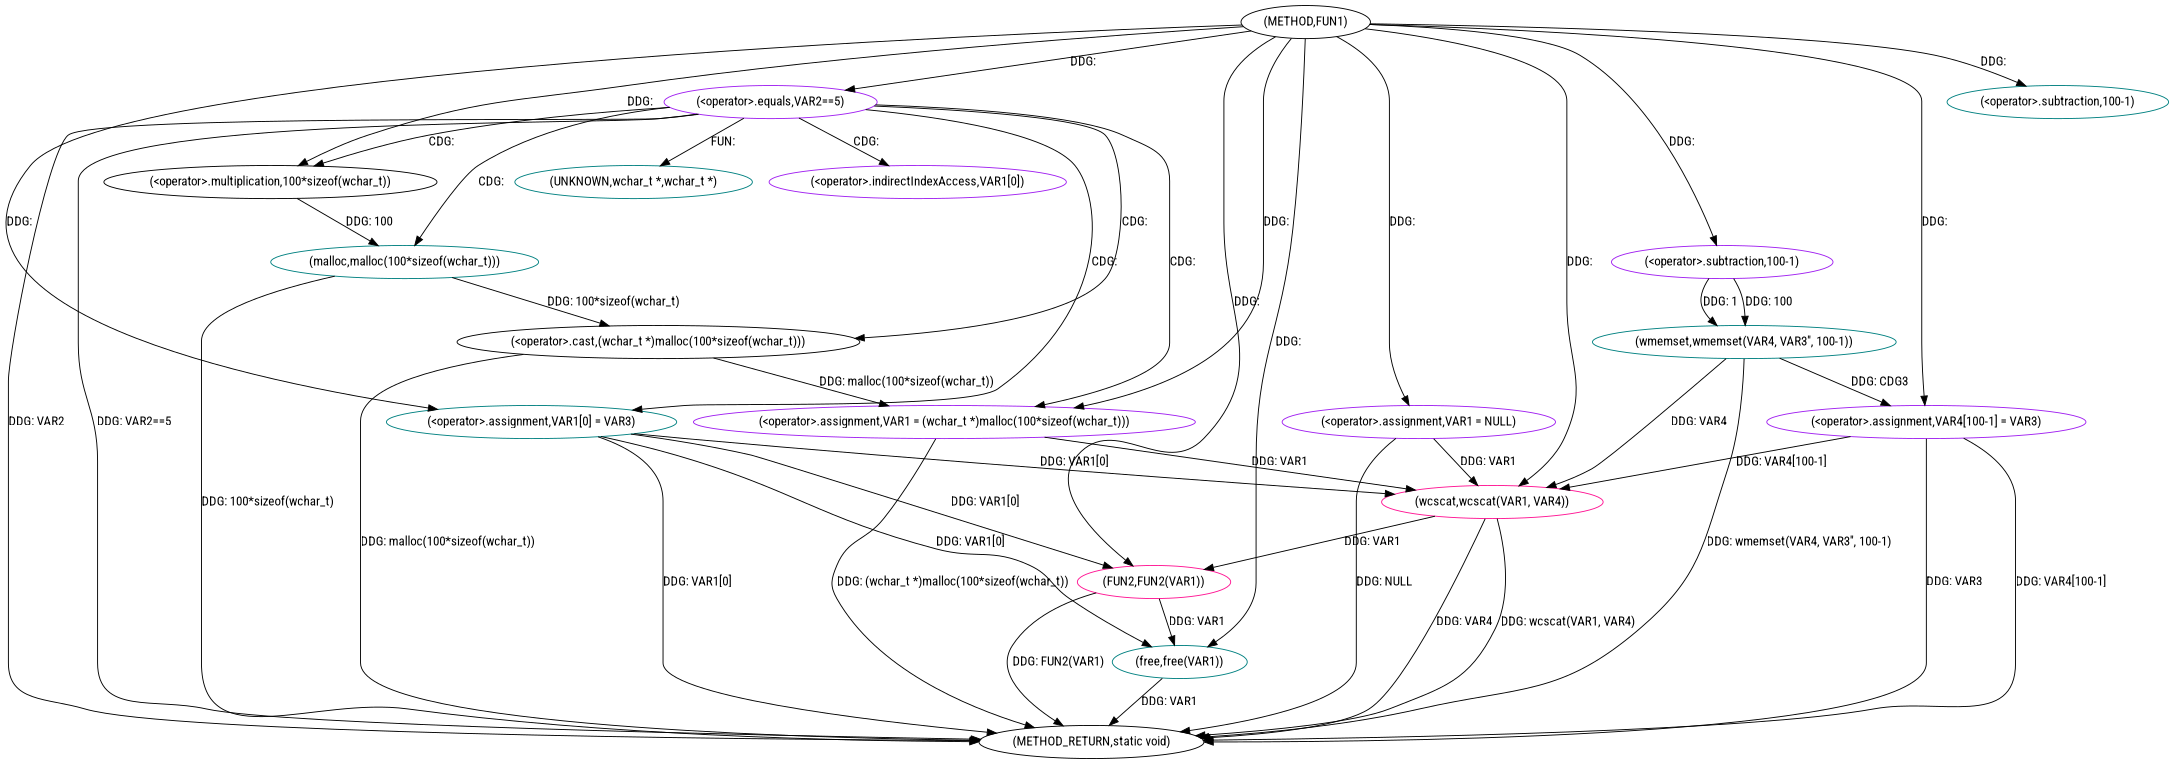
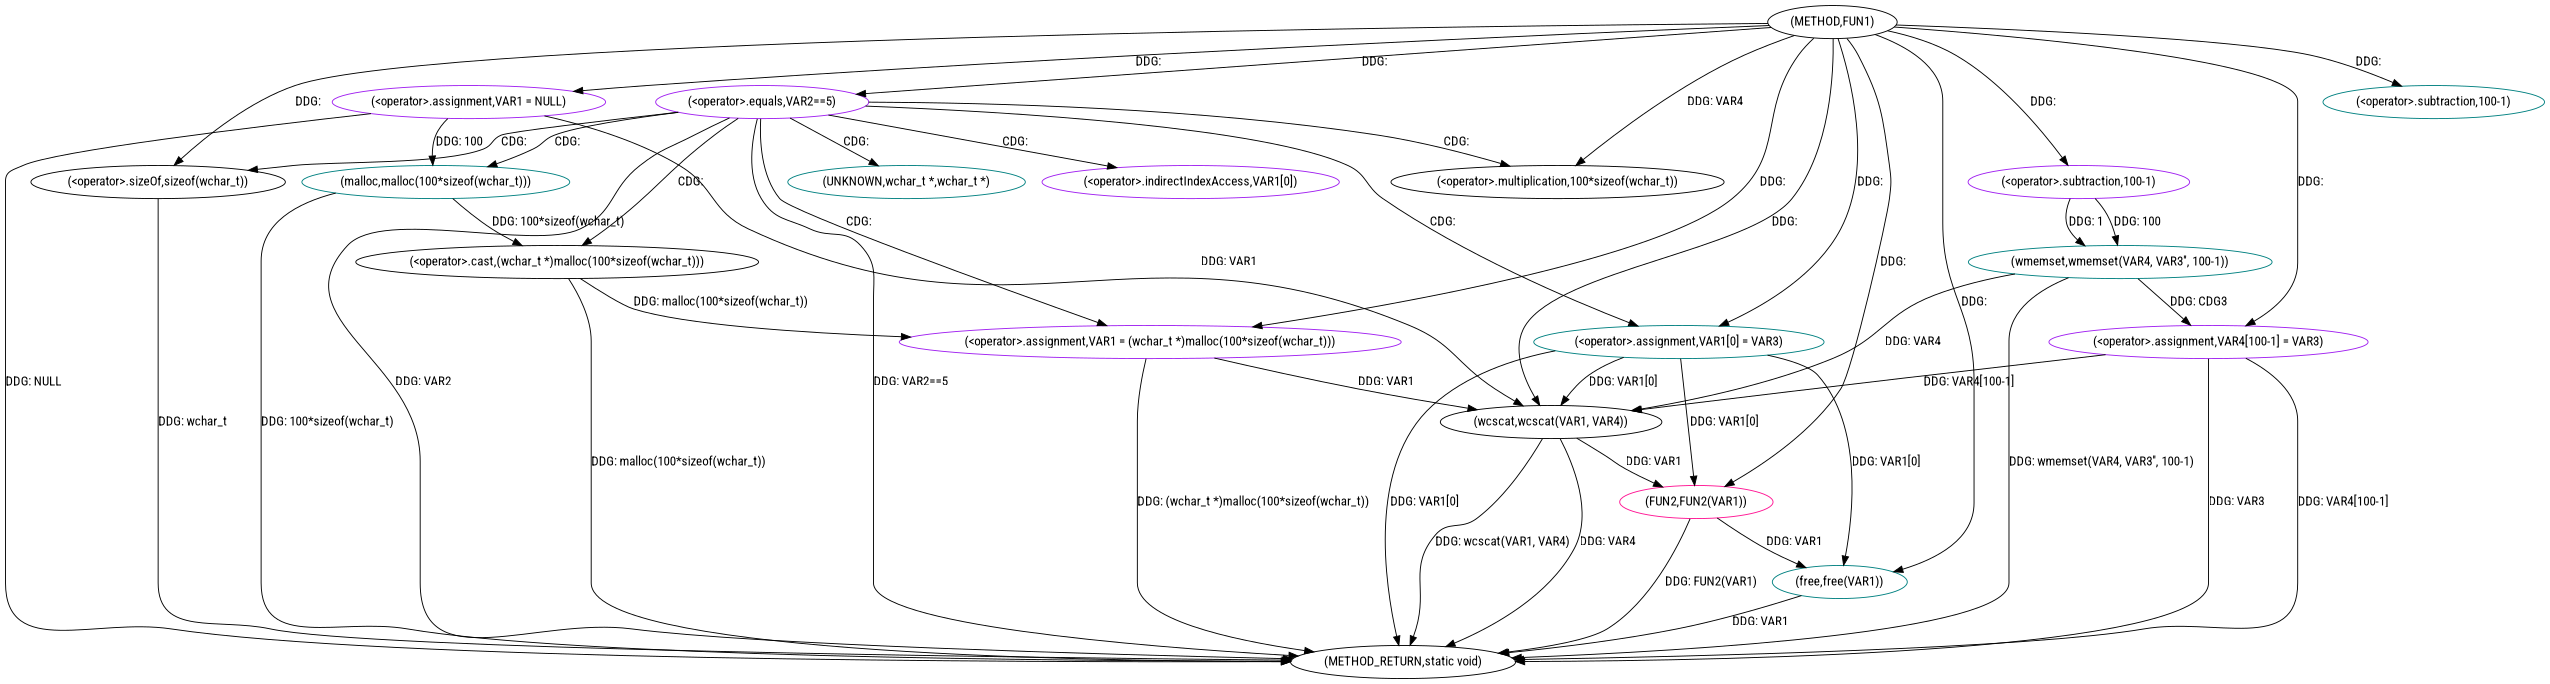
(641, 102) -> (1715, 102)
(725, 142) -> (857, 142)
none -> (158, 182)
(334, 220) -> (436, 135)
(1492, 502) -> (1551, 422)
